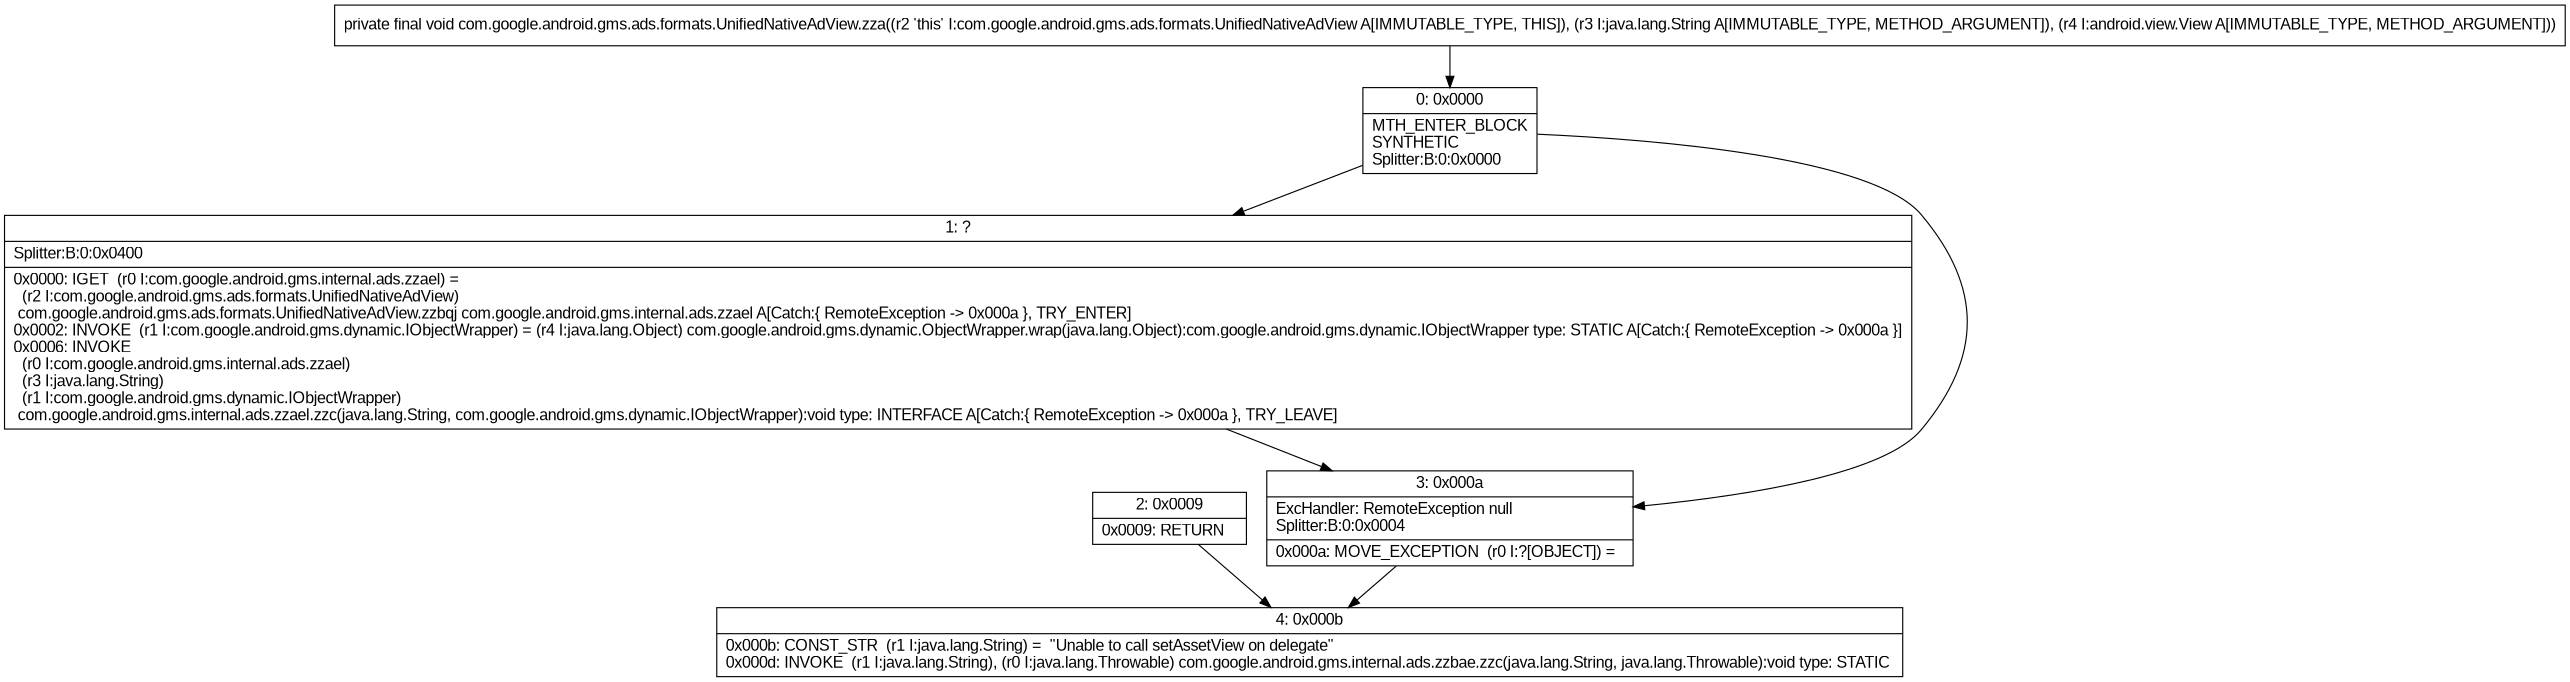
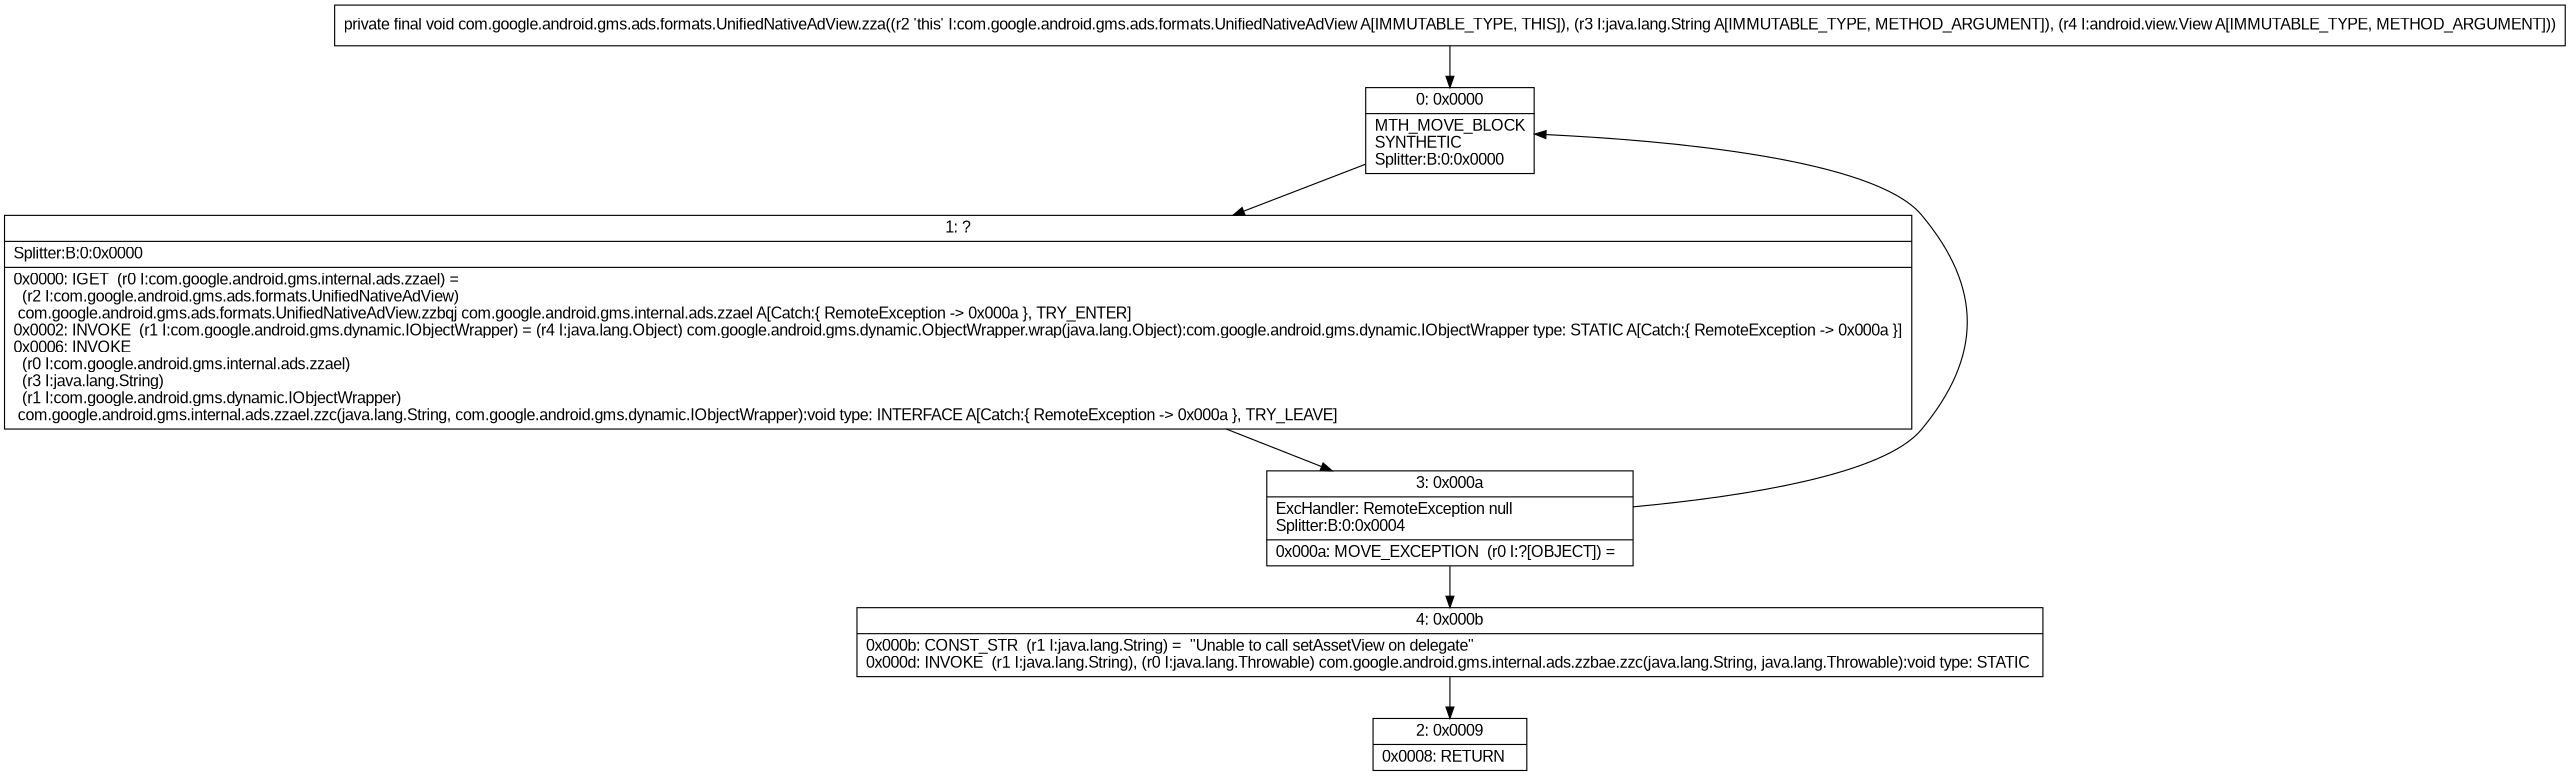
(1450, 126) -> (1450, 126)
(79, 254) -> (79, 254)
(1956, 270) -> (1959, 280)
(1170, 531) -> (1450, 757)
(1230, 572) -> (1450, 692)
